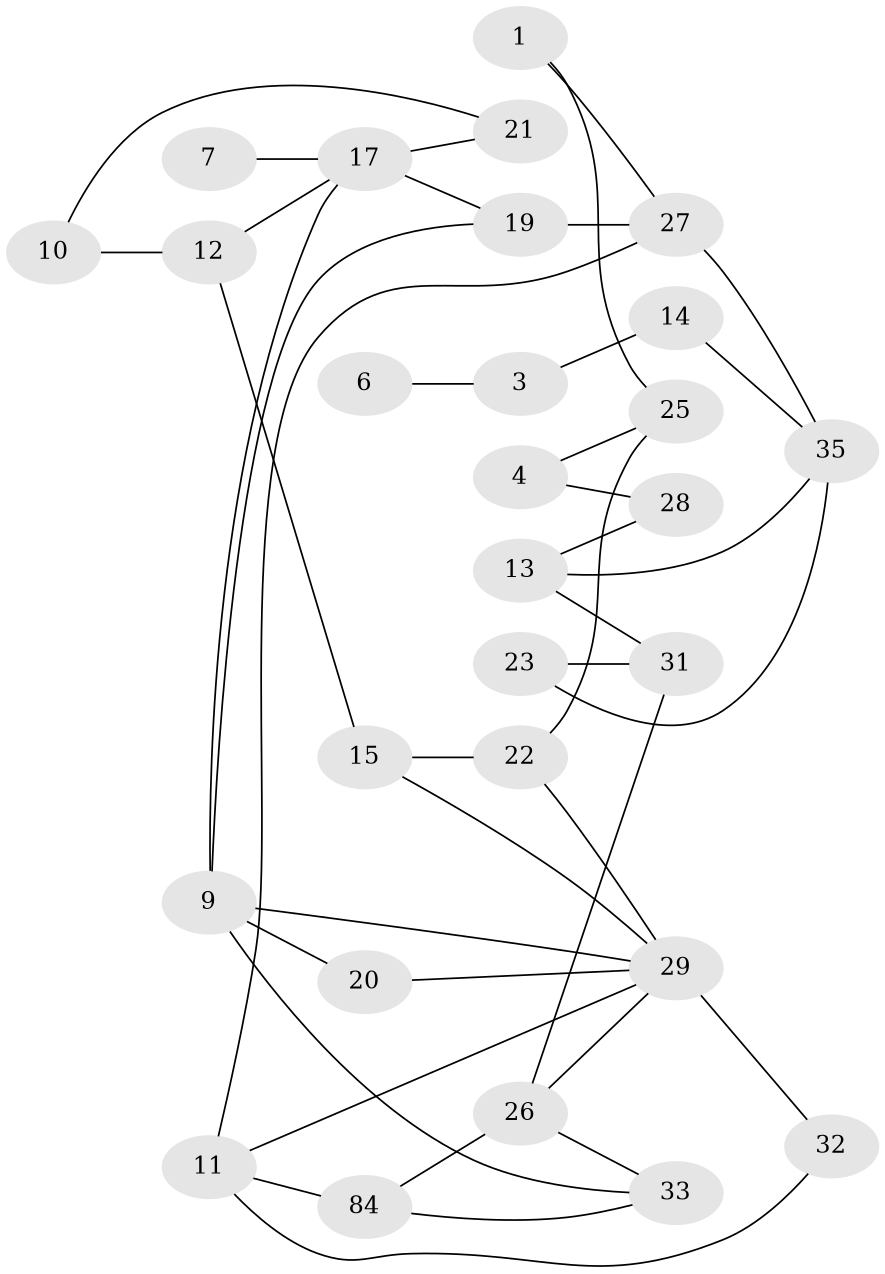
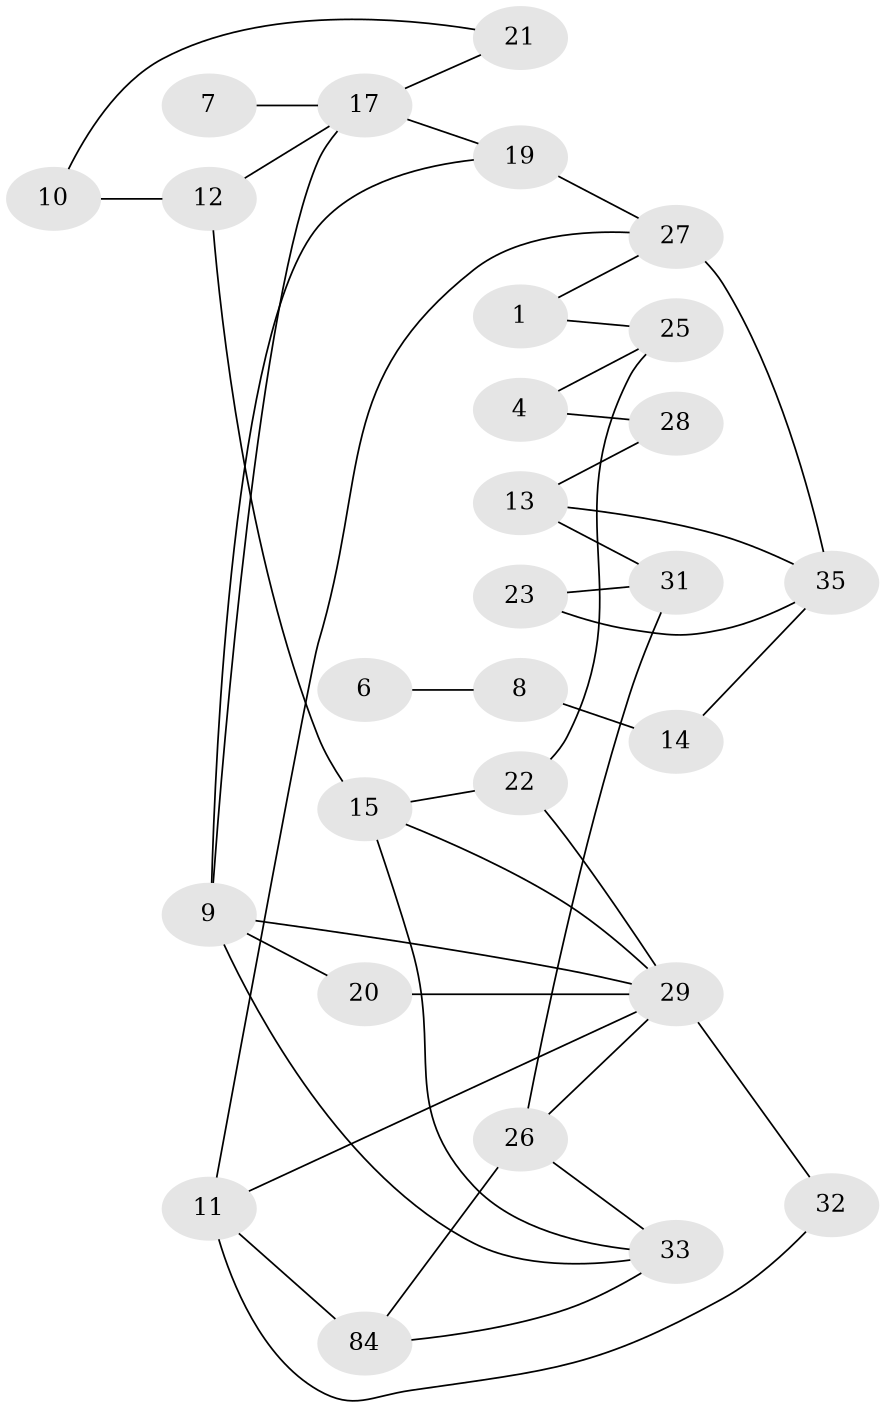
(520, 384) -> (520, 690)
none -> (427, 1088)
